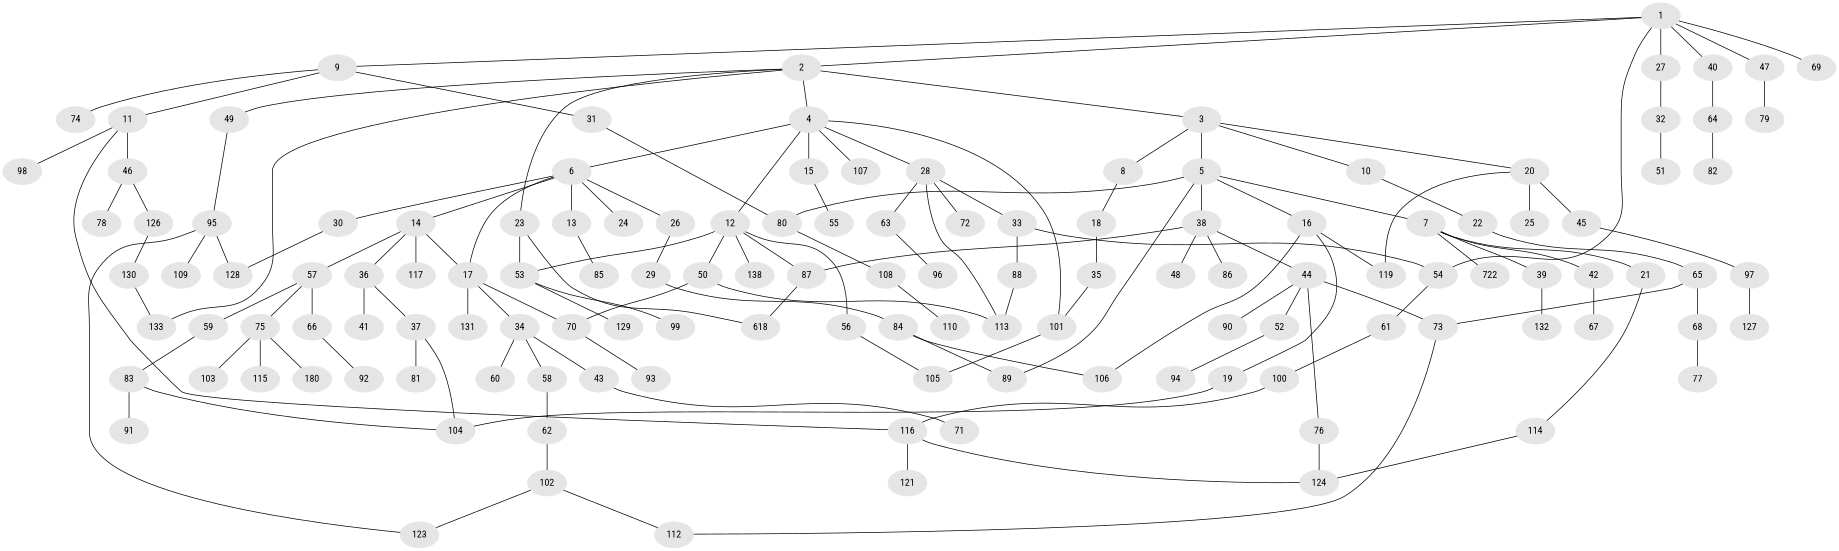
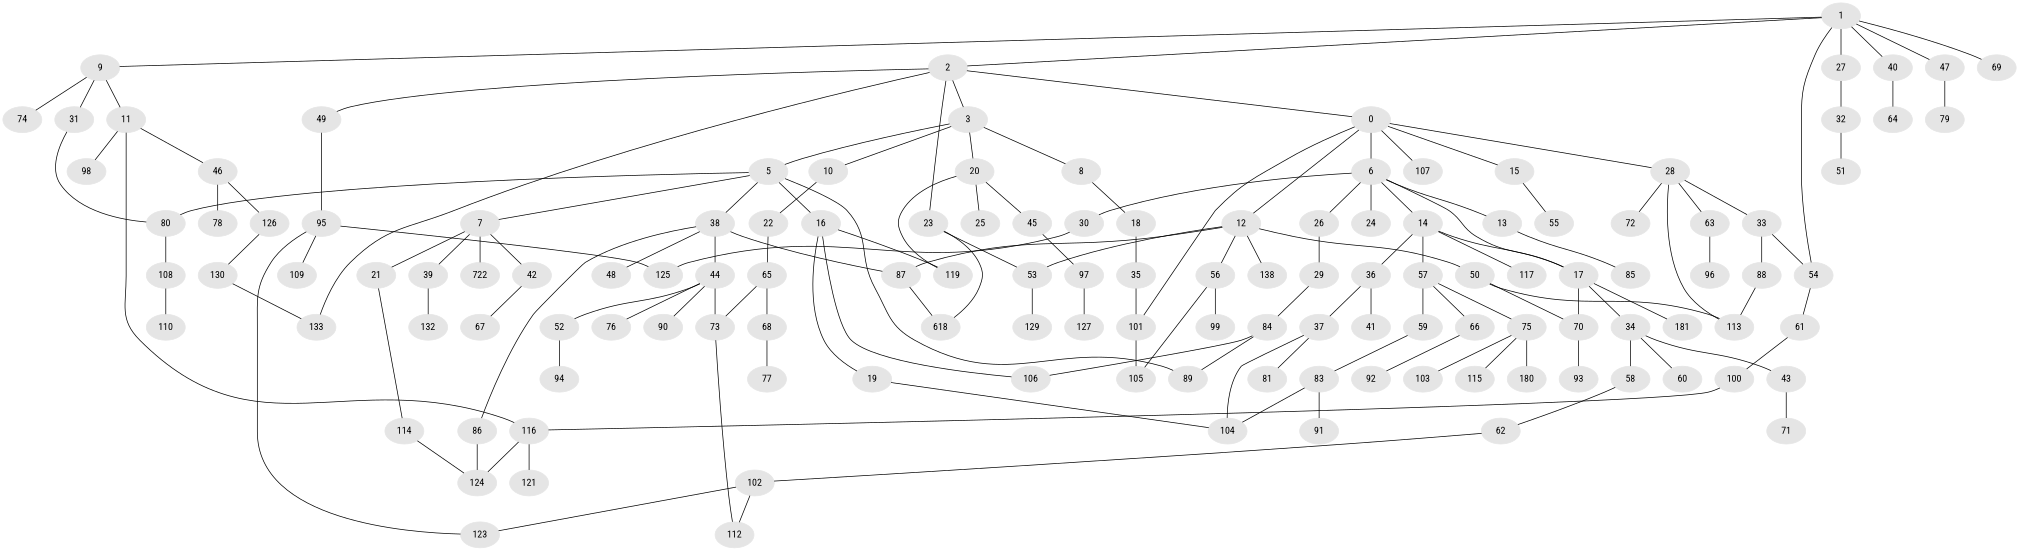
(809, 120) -> (1371, 120)
(1713, 172) -> none
(233, 275) -> (663, 275)
(579, 297) -> (1215, 301)
(468, 327) -> (1682, 327)
(1319, 457) -> (477, 457)
